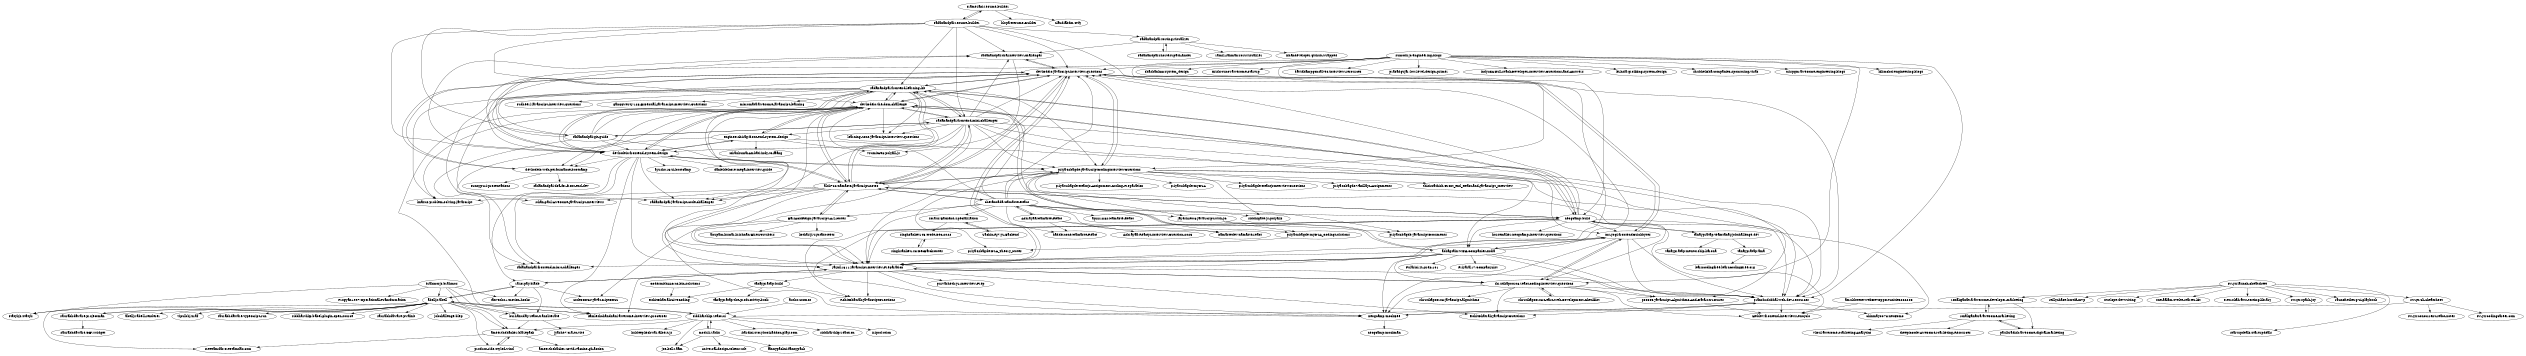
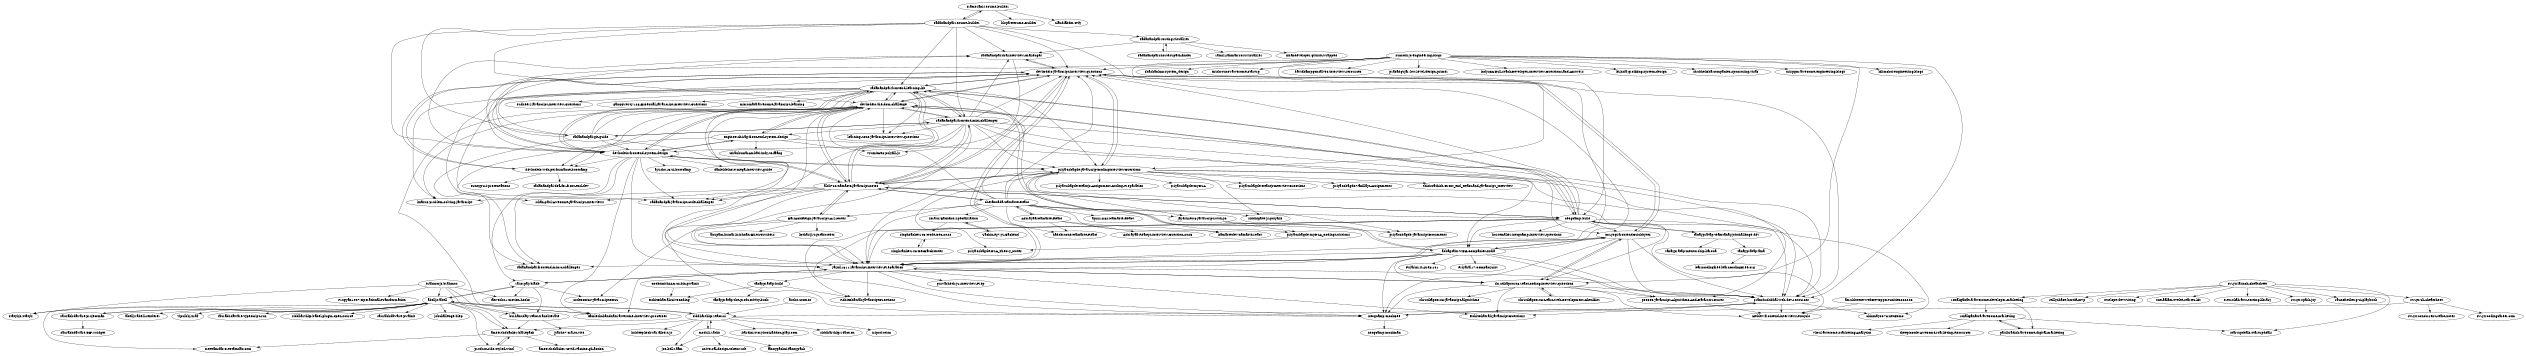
(675, 284) -> (675, 284)
(1989, 310) -> (2121, 325)
